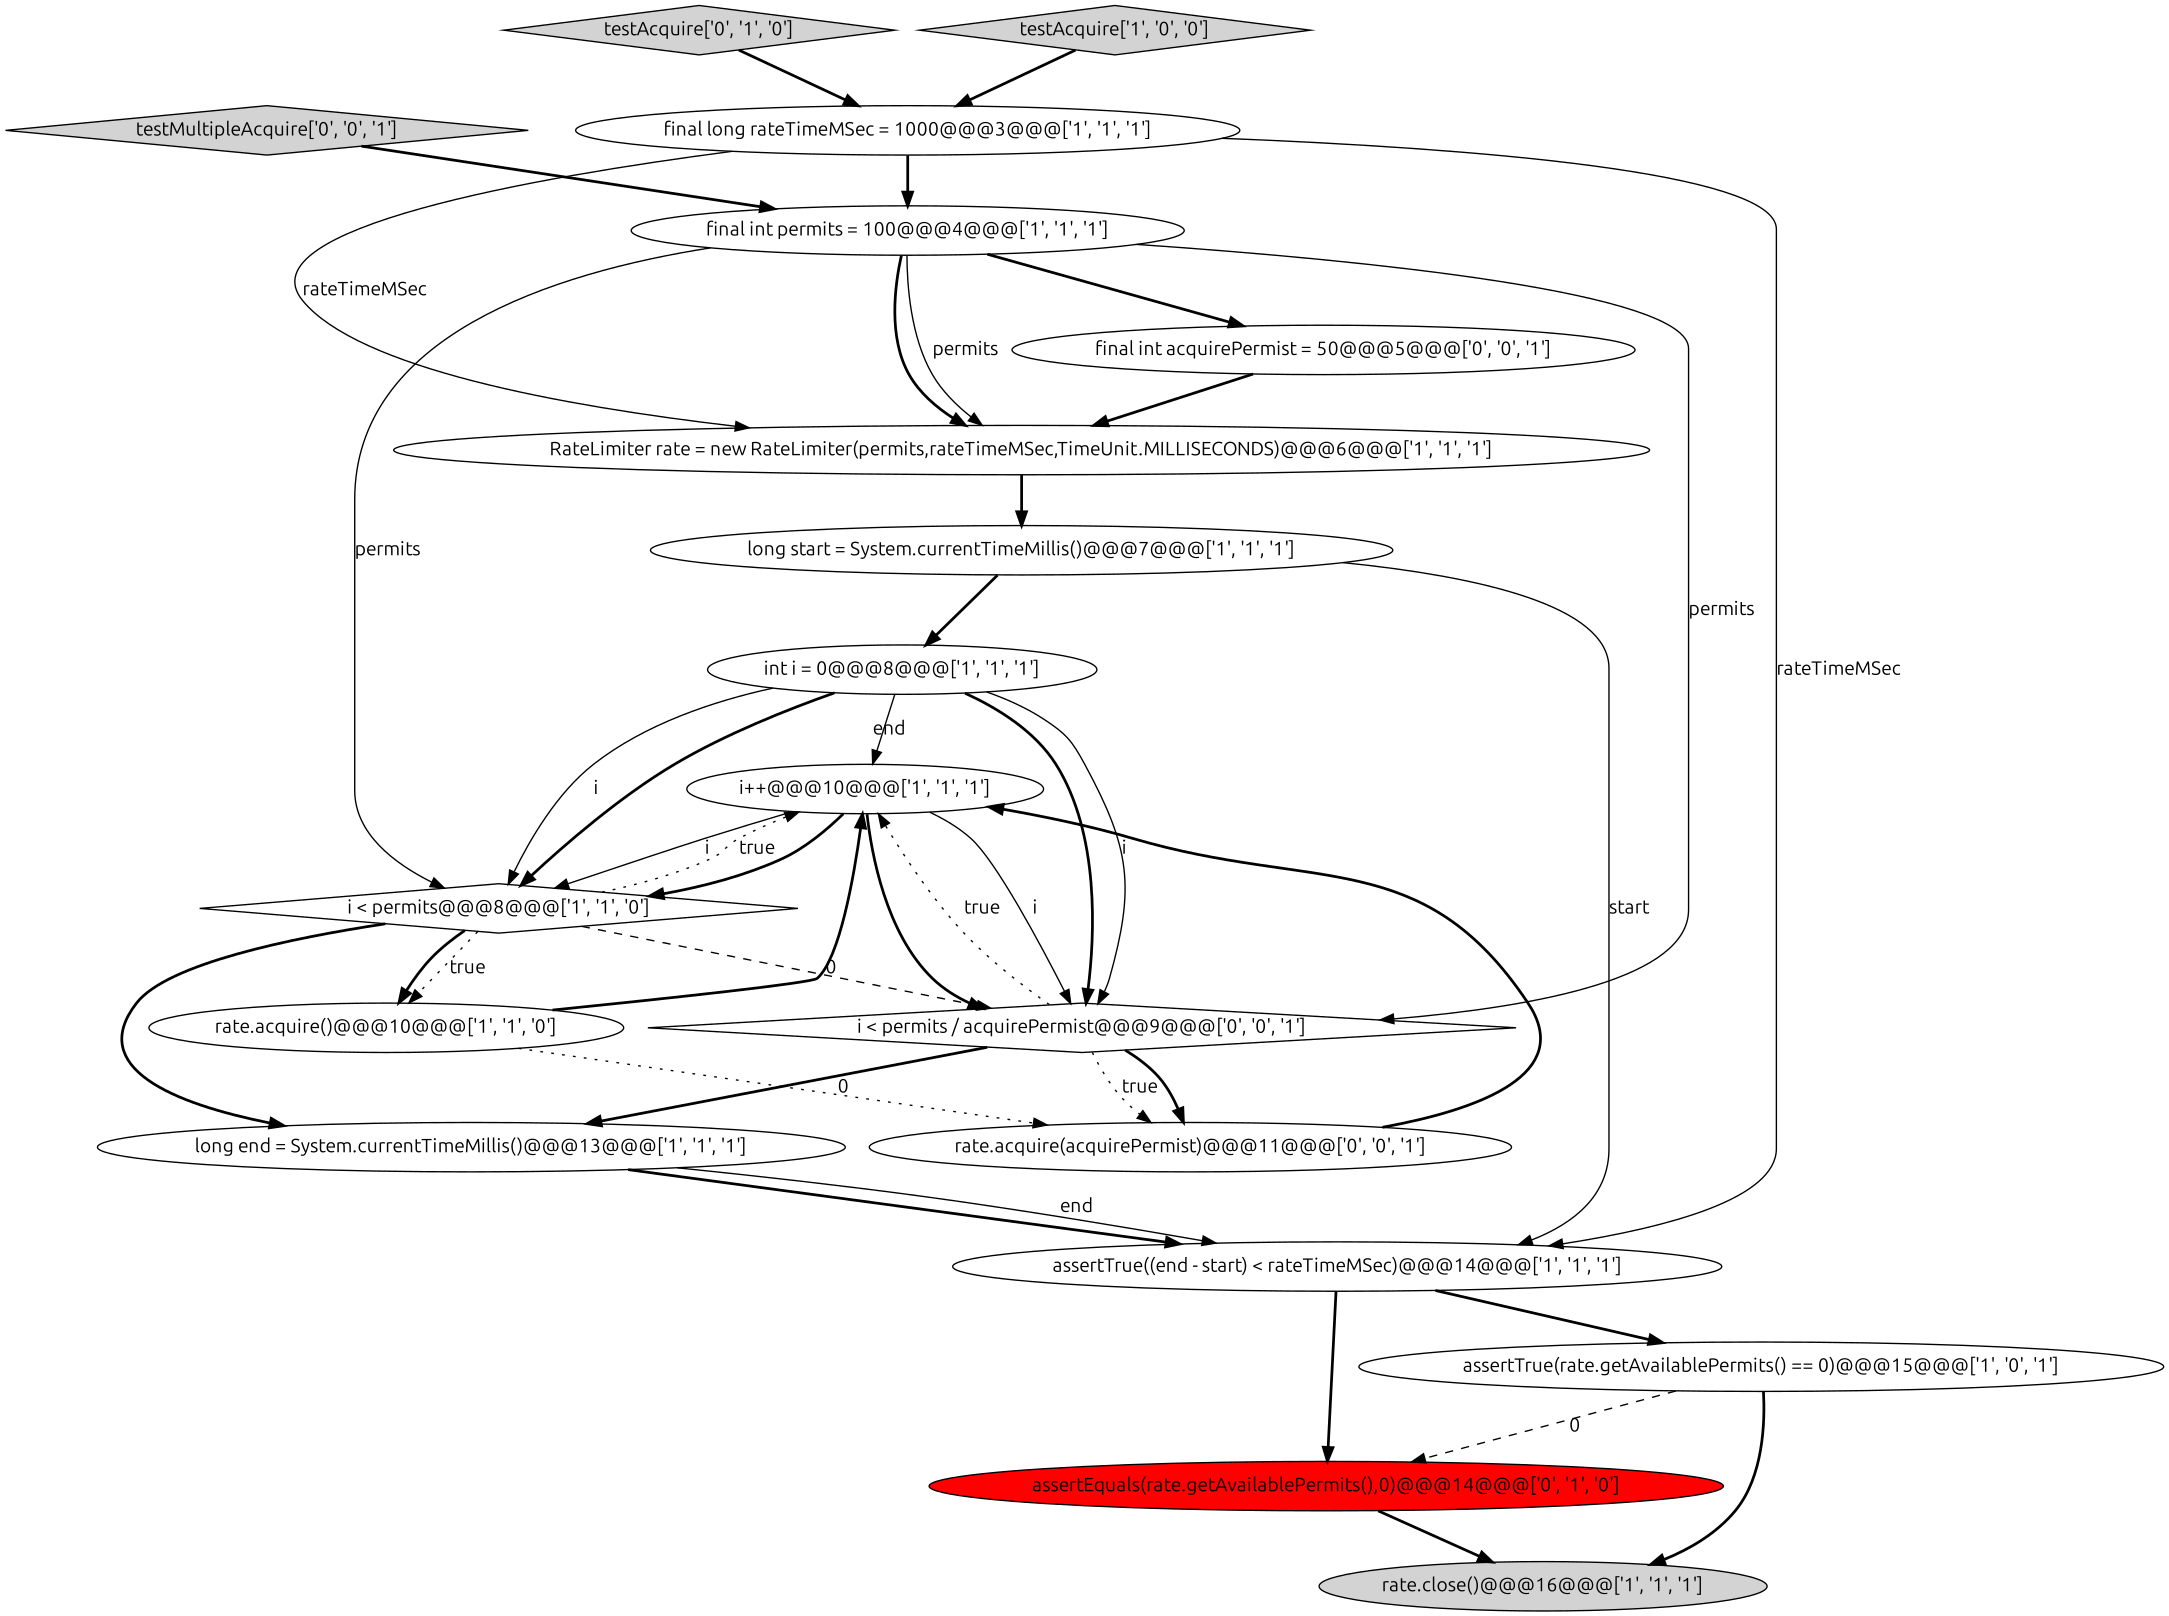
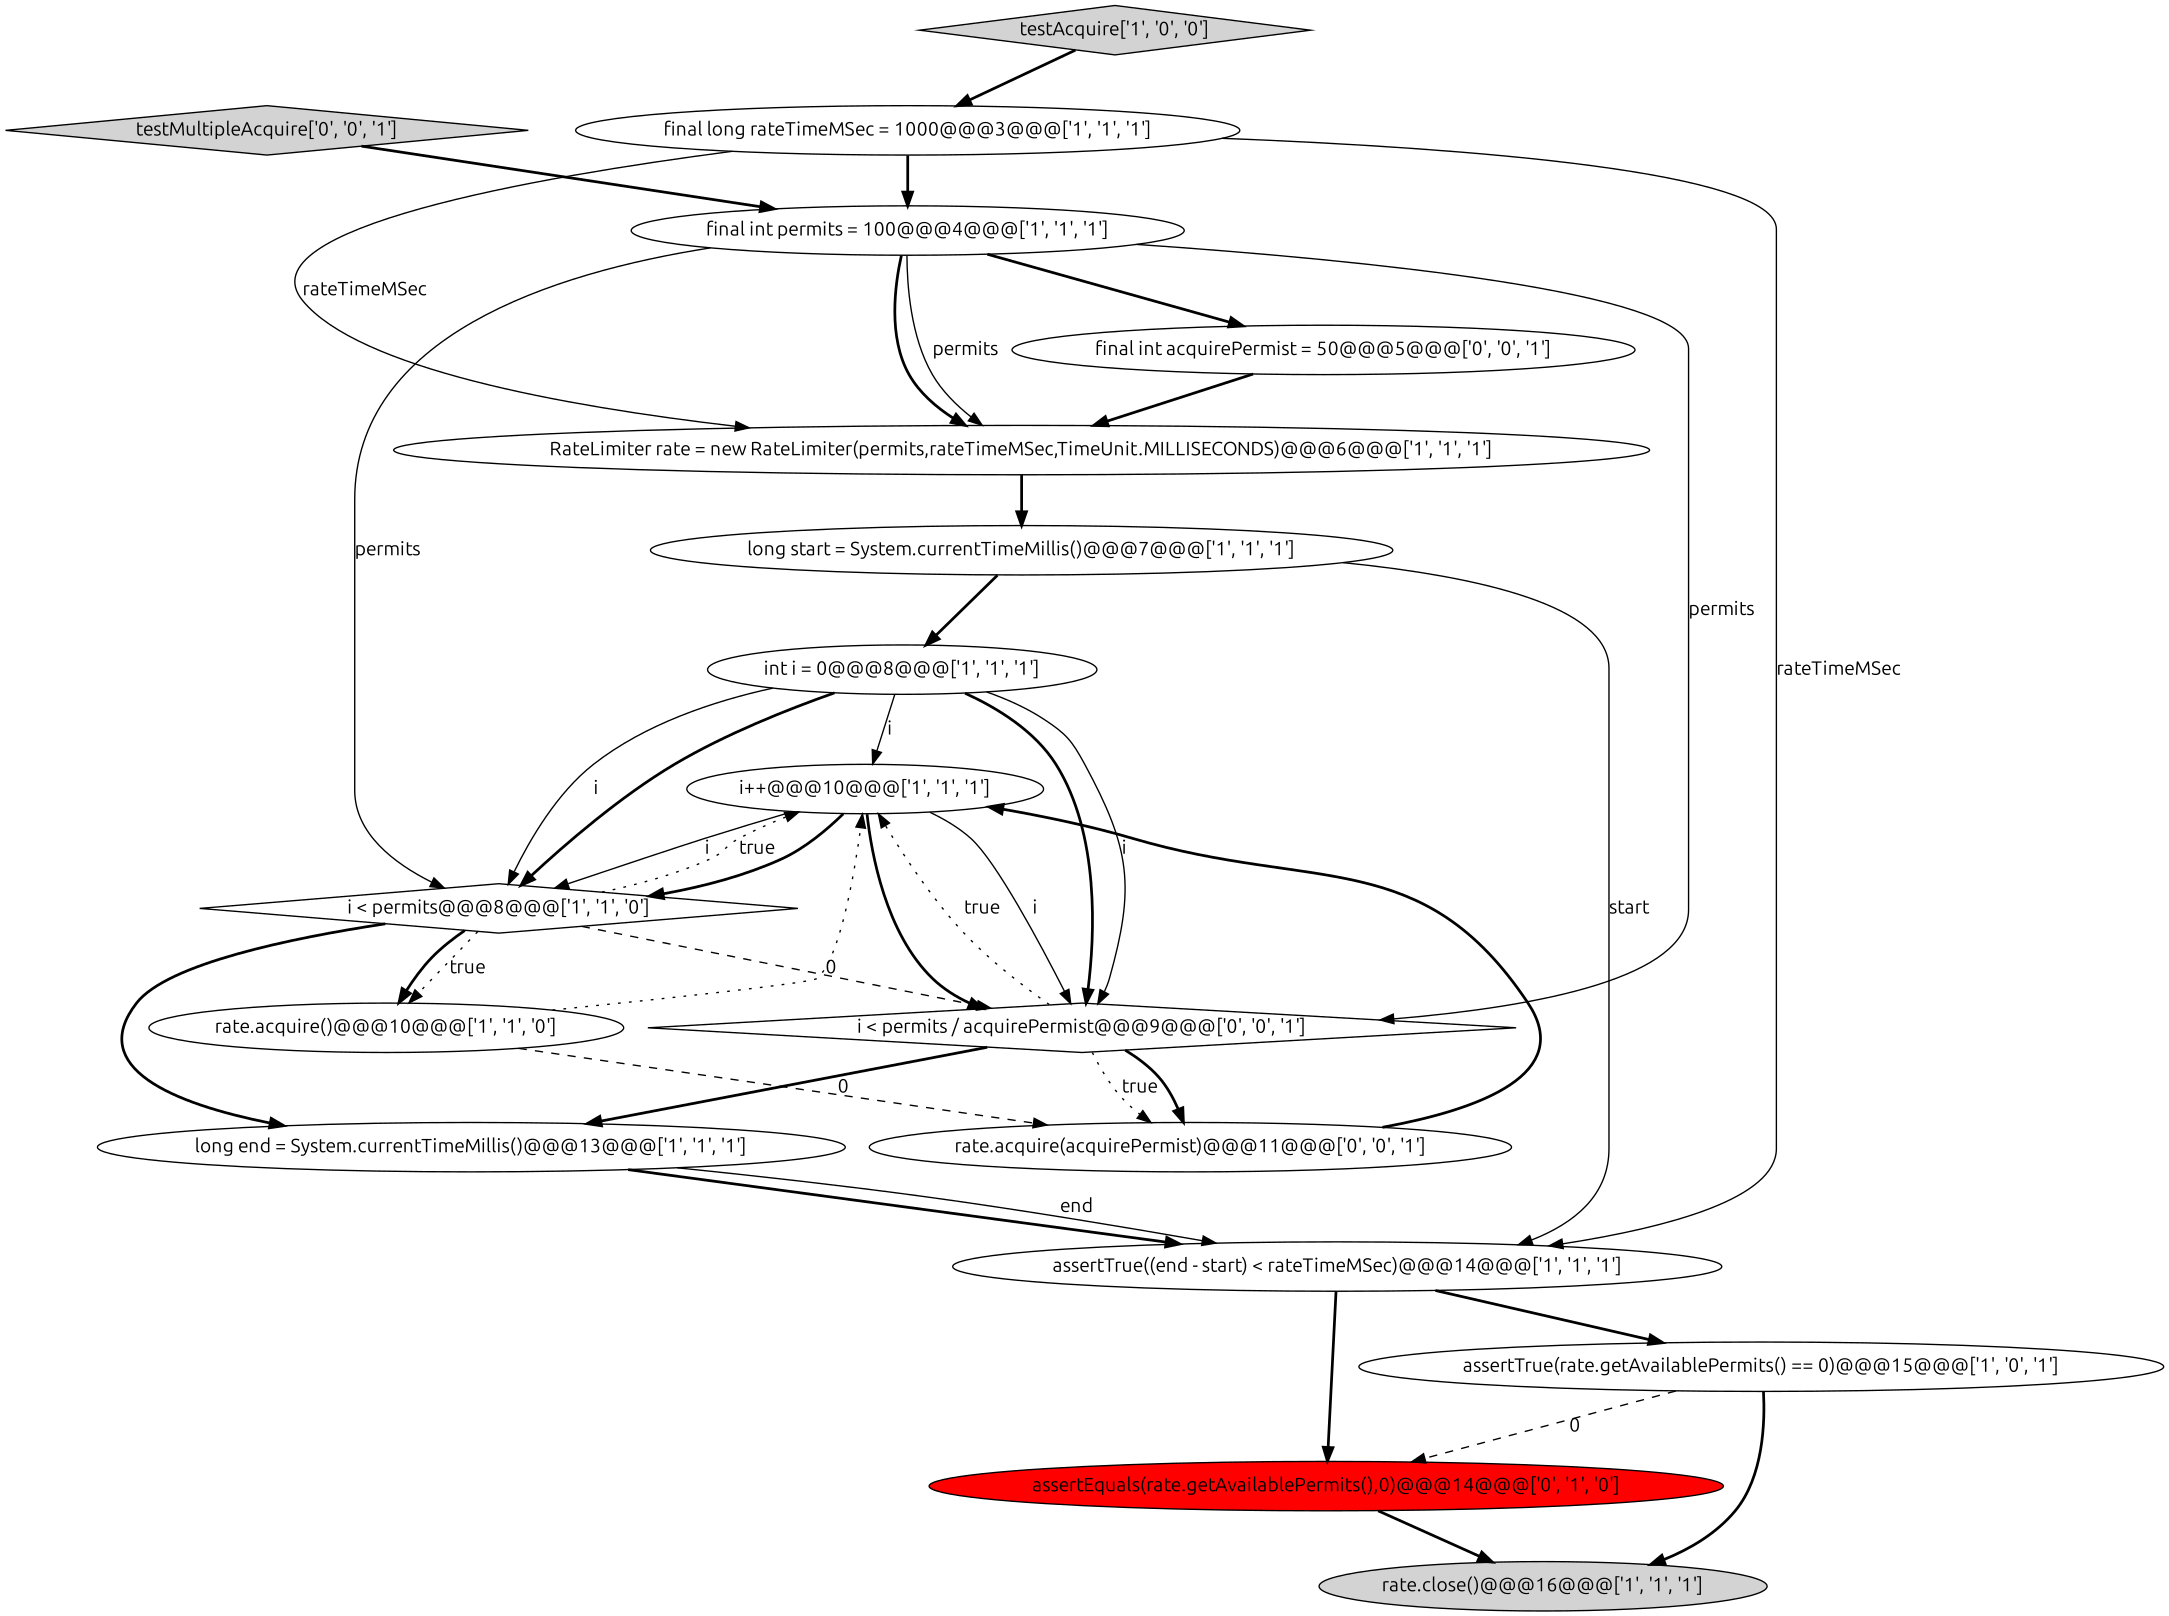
(699, 30) -> none
(890, 729) -> (890, 729)
(764, 987) -> (764, 987)
(750, 1082) -> (750, 1082)
